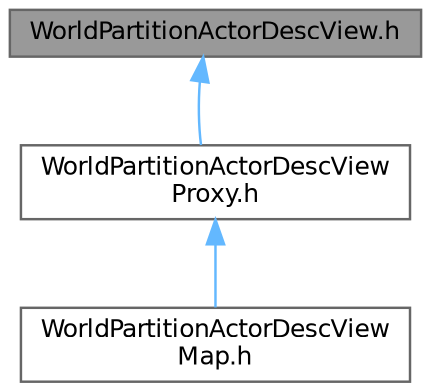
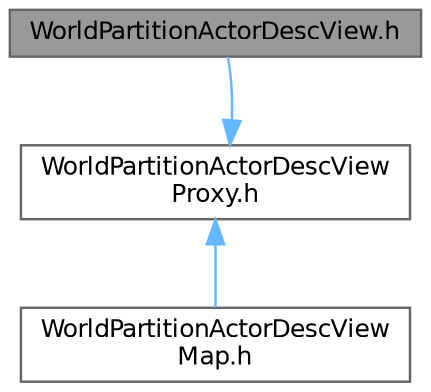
(199, 113) -> (232, 88)
